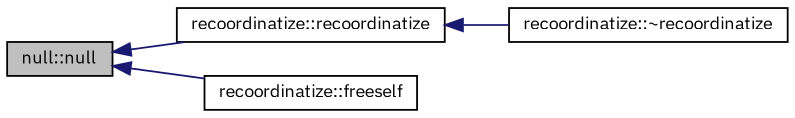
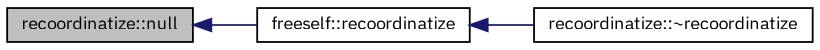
(311, 25) -> (363, 25)
(60, 59) -> (100, 25)
(311, 93) -> none
